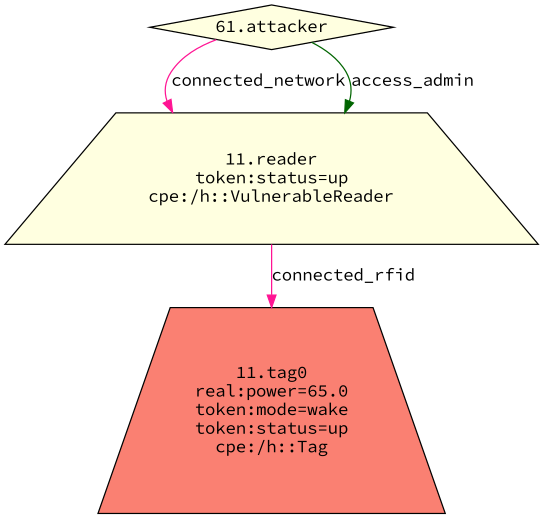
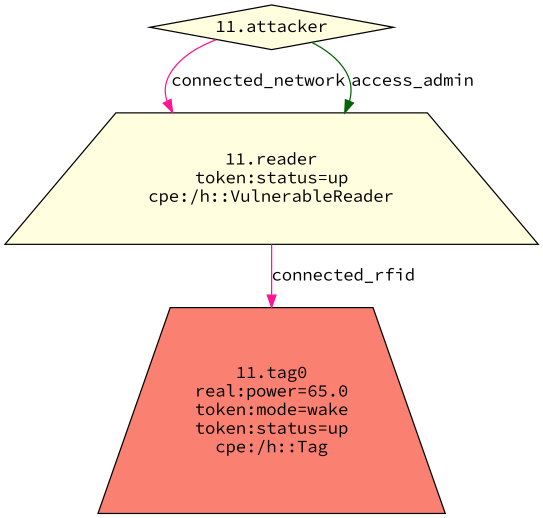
(272, 27) -> (272, 27)
